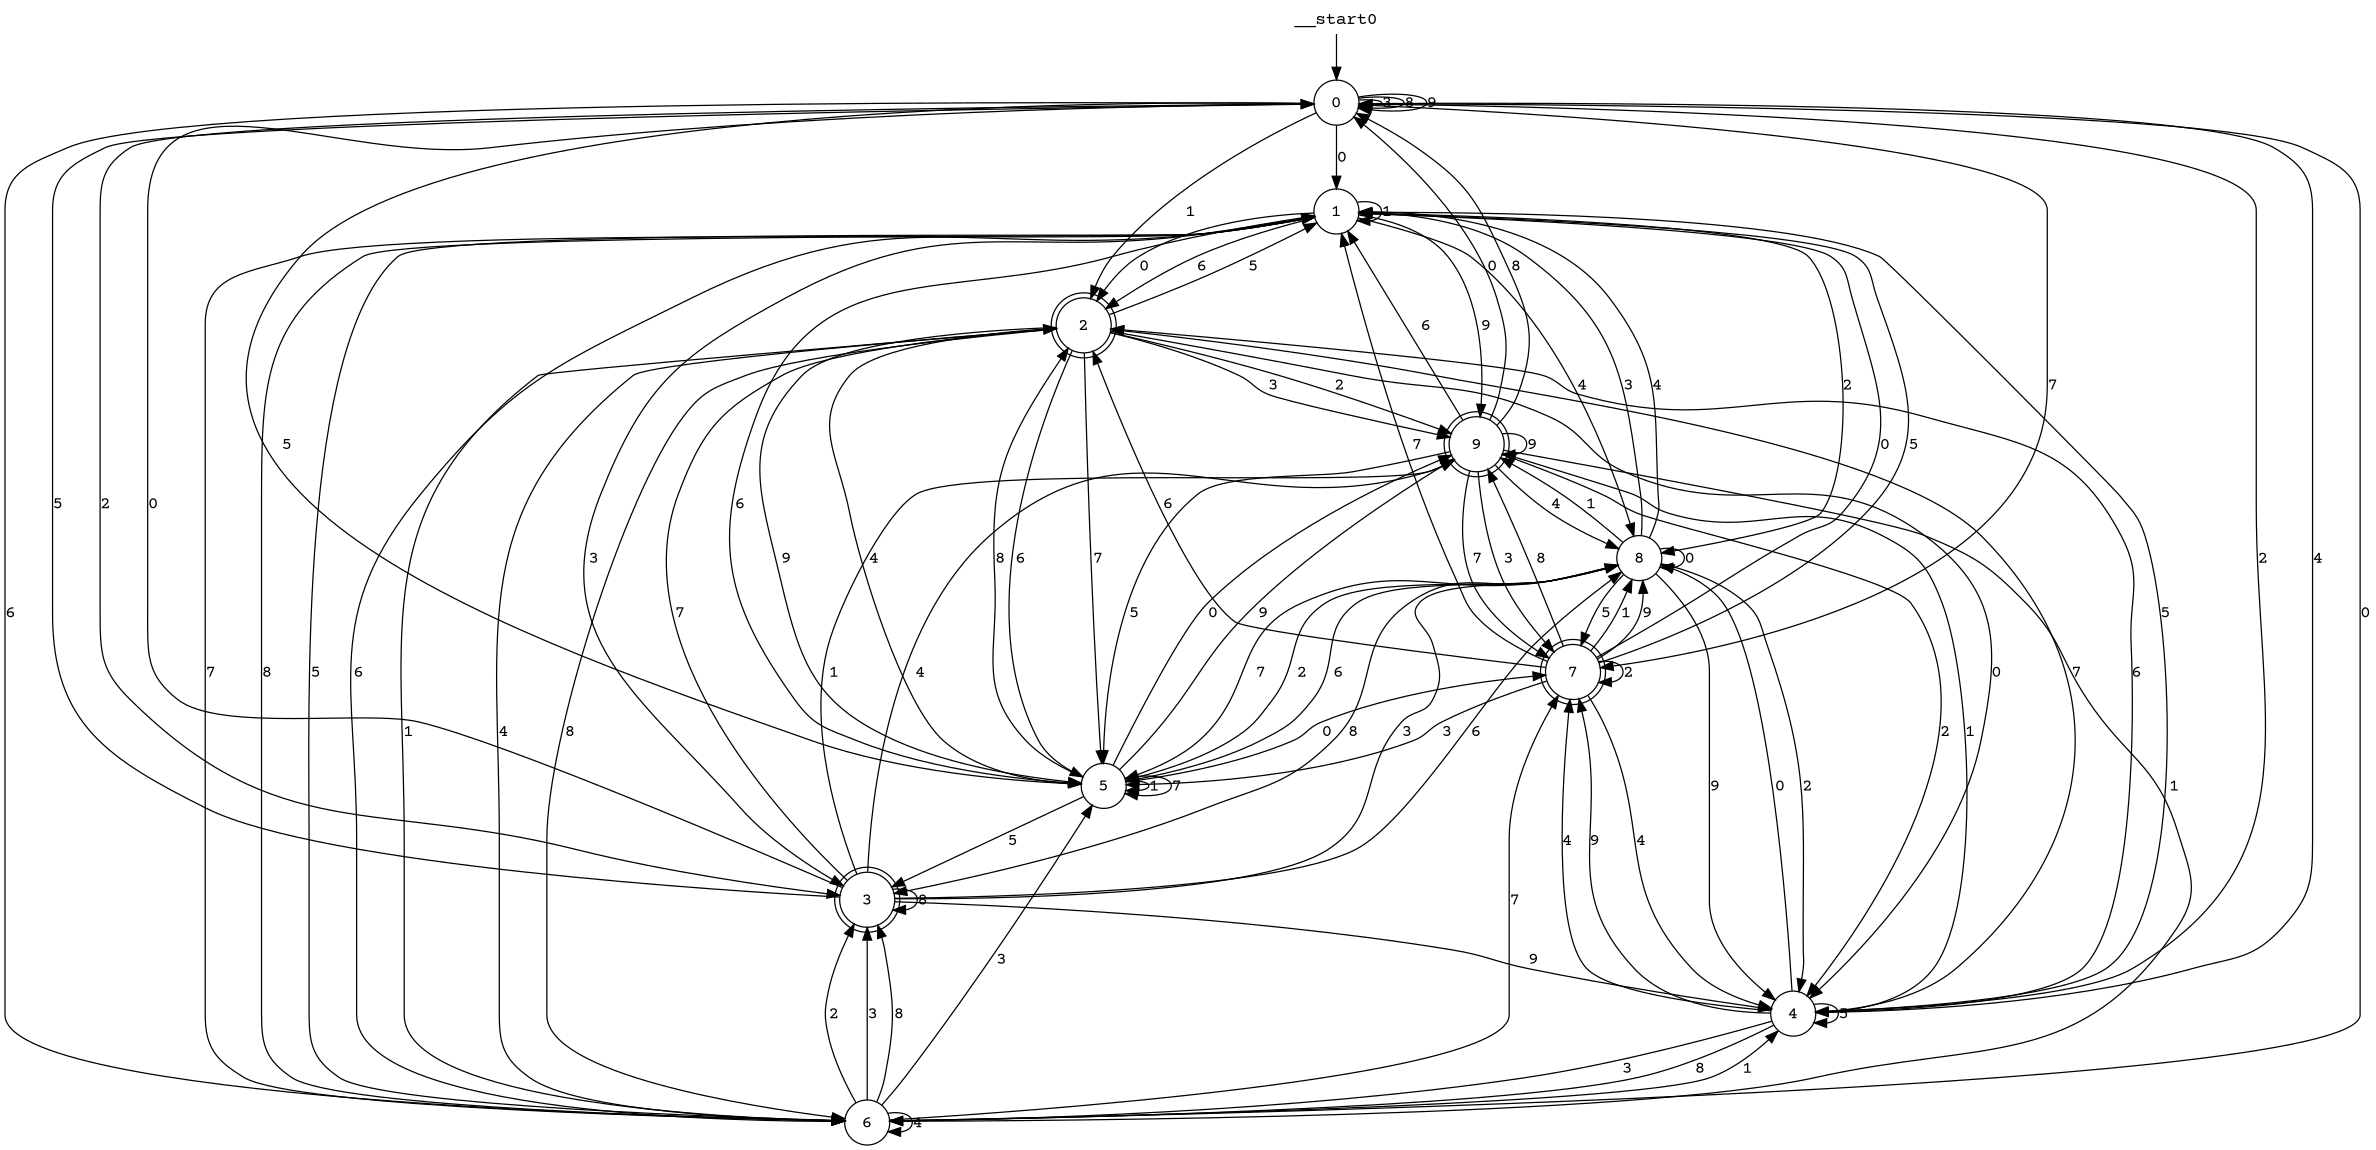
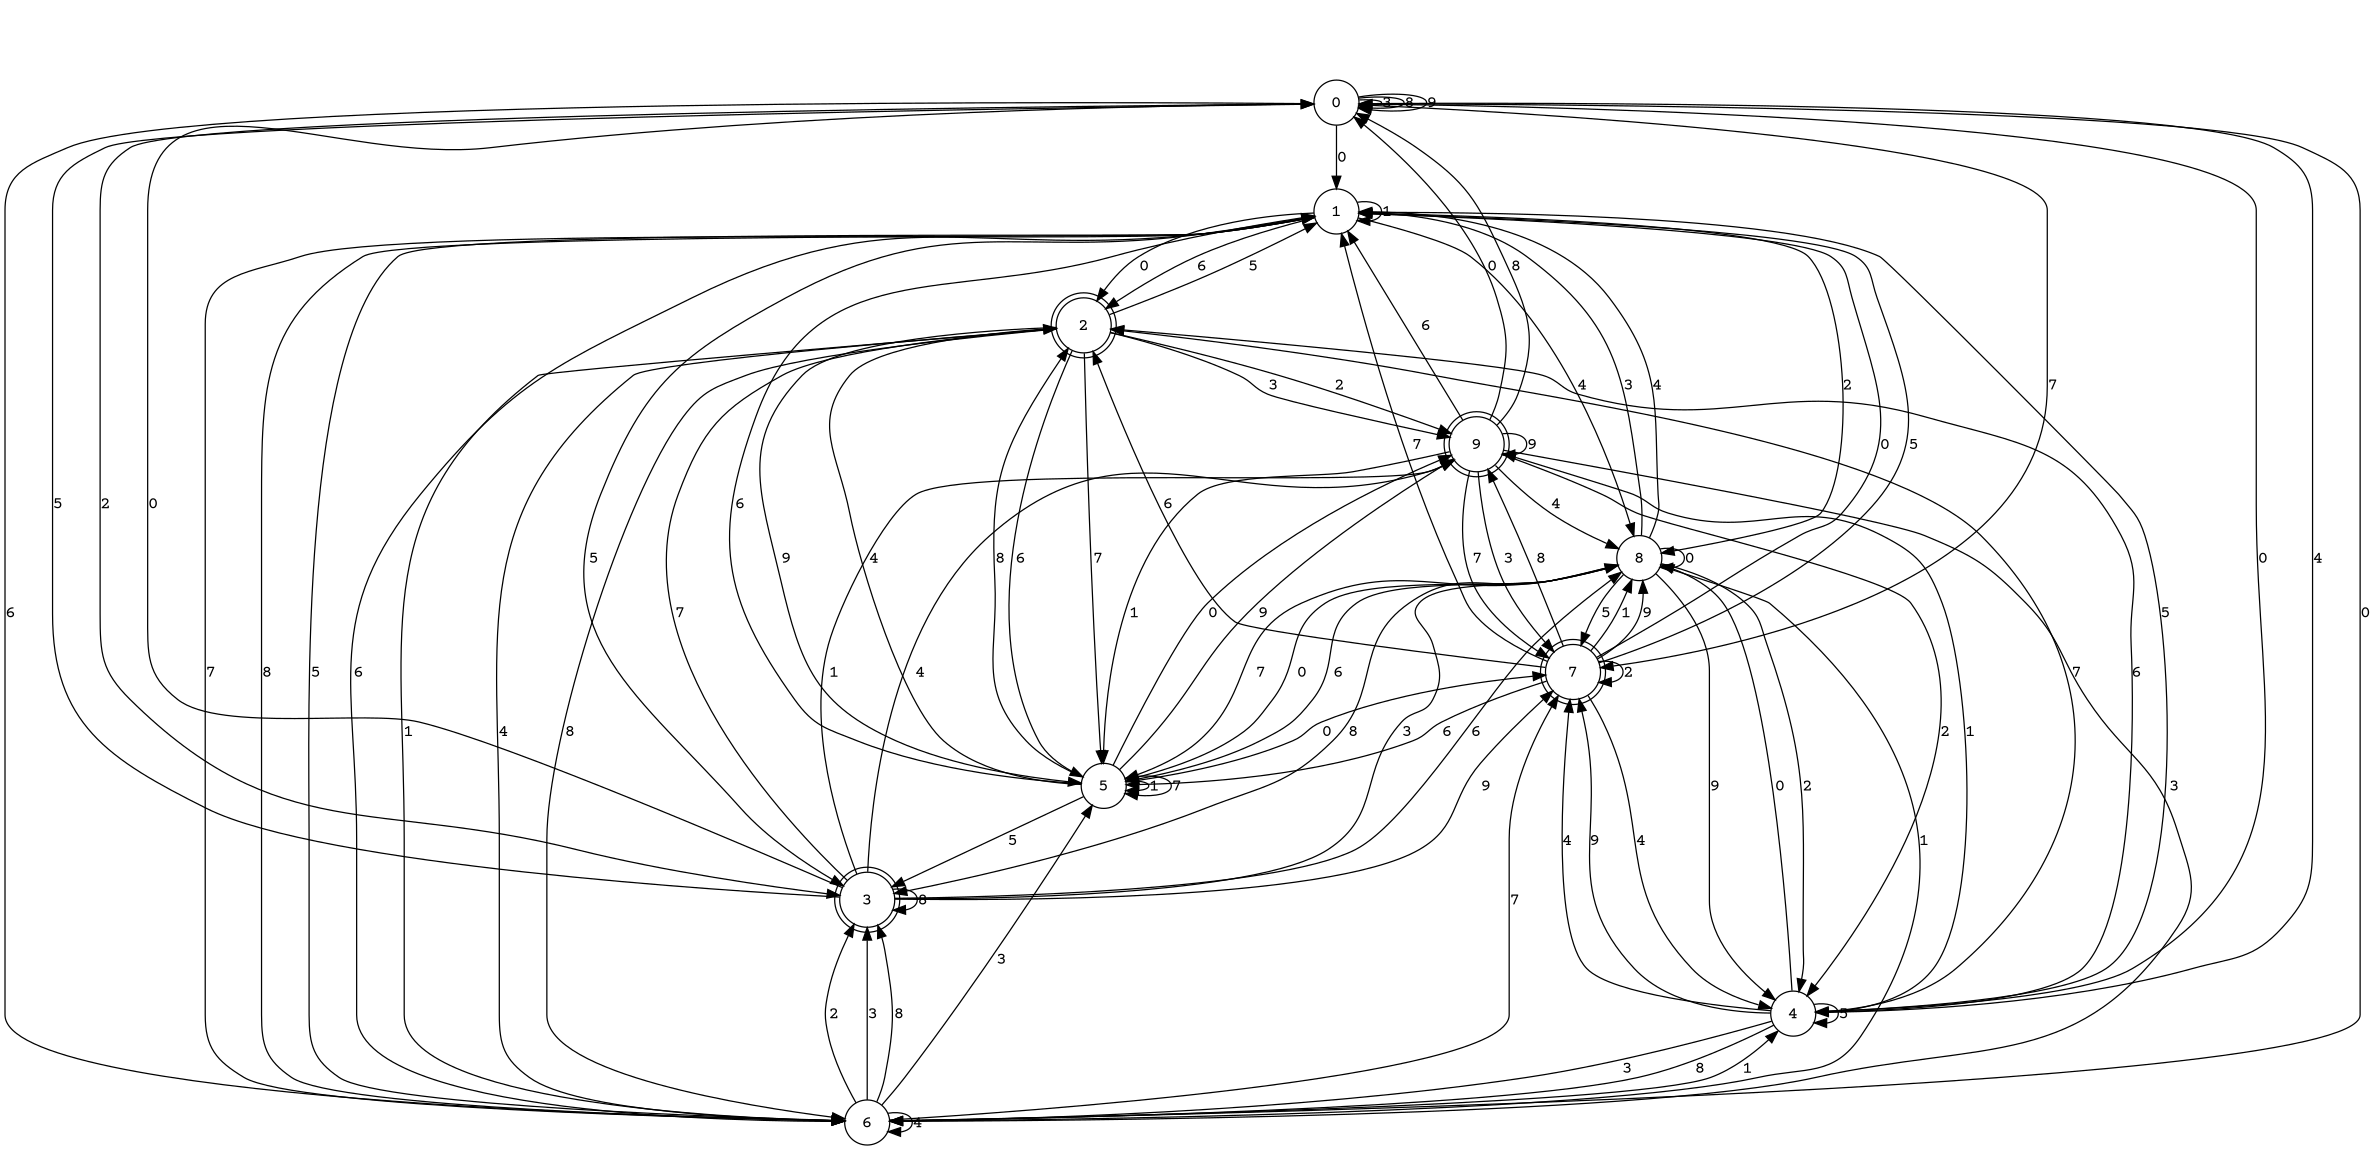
(1336, 19) -> none
(1193, 184) -> none
(1462, 280) -> none
(286, 281) -> none
(1806, 494) -> none
(1570, 500) -> (1732, 1082)
(594, 558) -> (594, 558)
(2263, 558) -> (2263, 558)
(1134, 613) -> (1134, 613)
(1302, 672) -> (1302, 672)
(1447, 731) -> (1447, 731)
(2174, 786) -> (2174, 786)
(1330, 933) -> (1258, 886)
